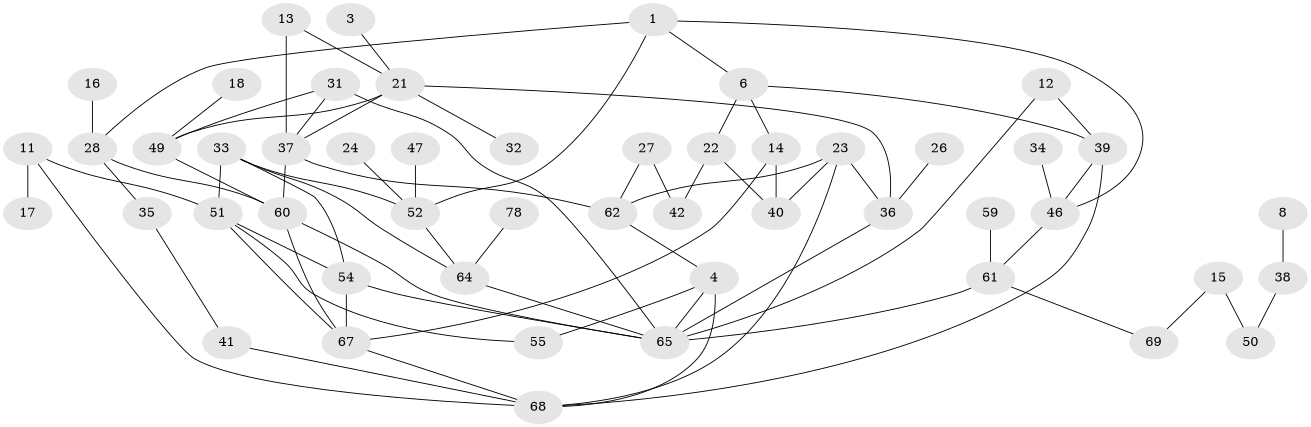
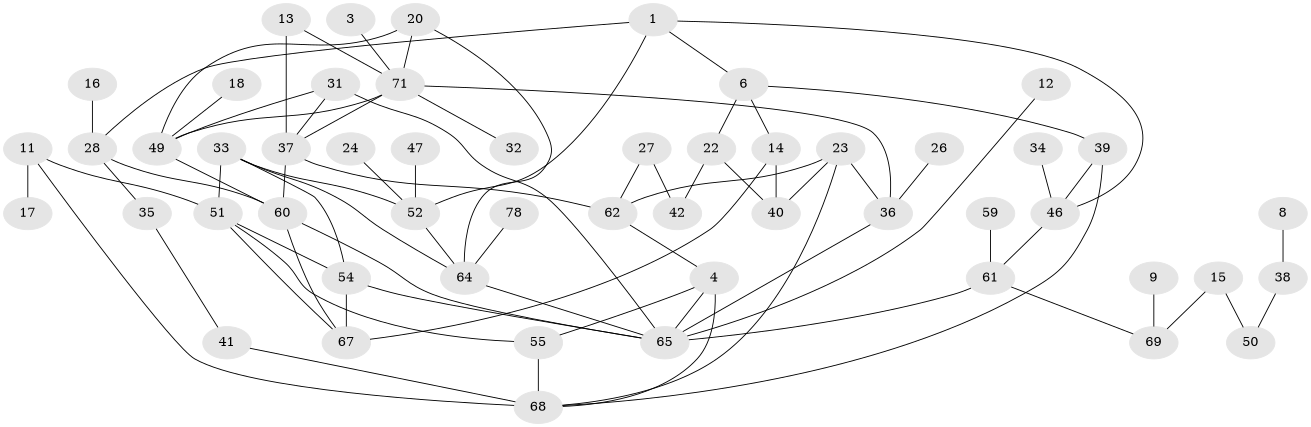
none -> (415, 20)
(400, 84) -> (400, 84)
(1074, 117) -> none
none -> (1154, 278)
(442, 375) -> (538, 375)
